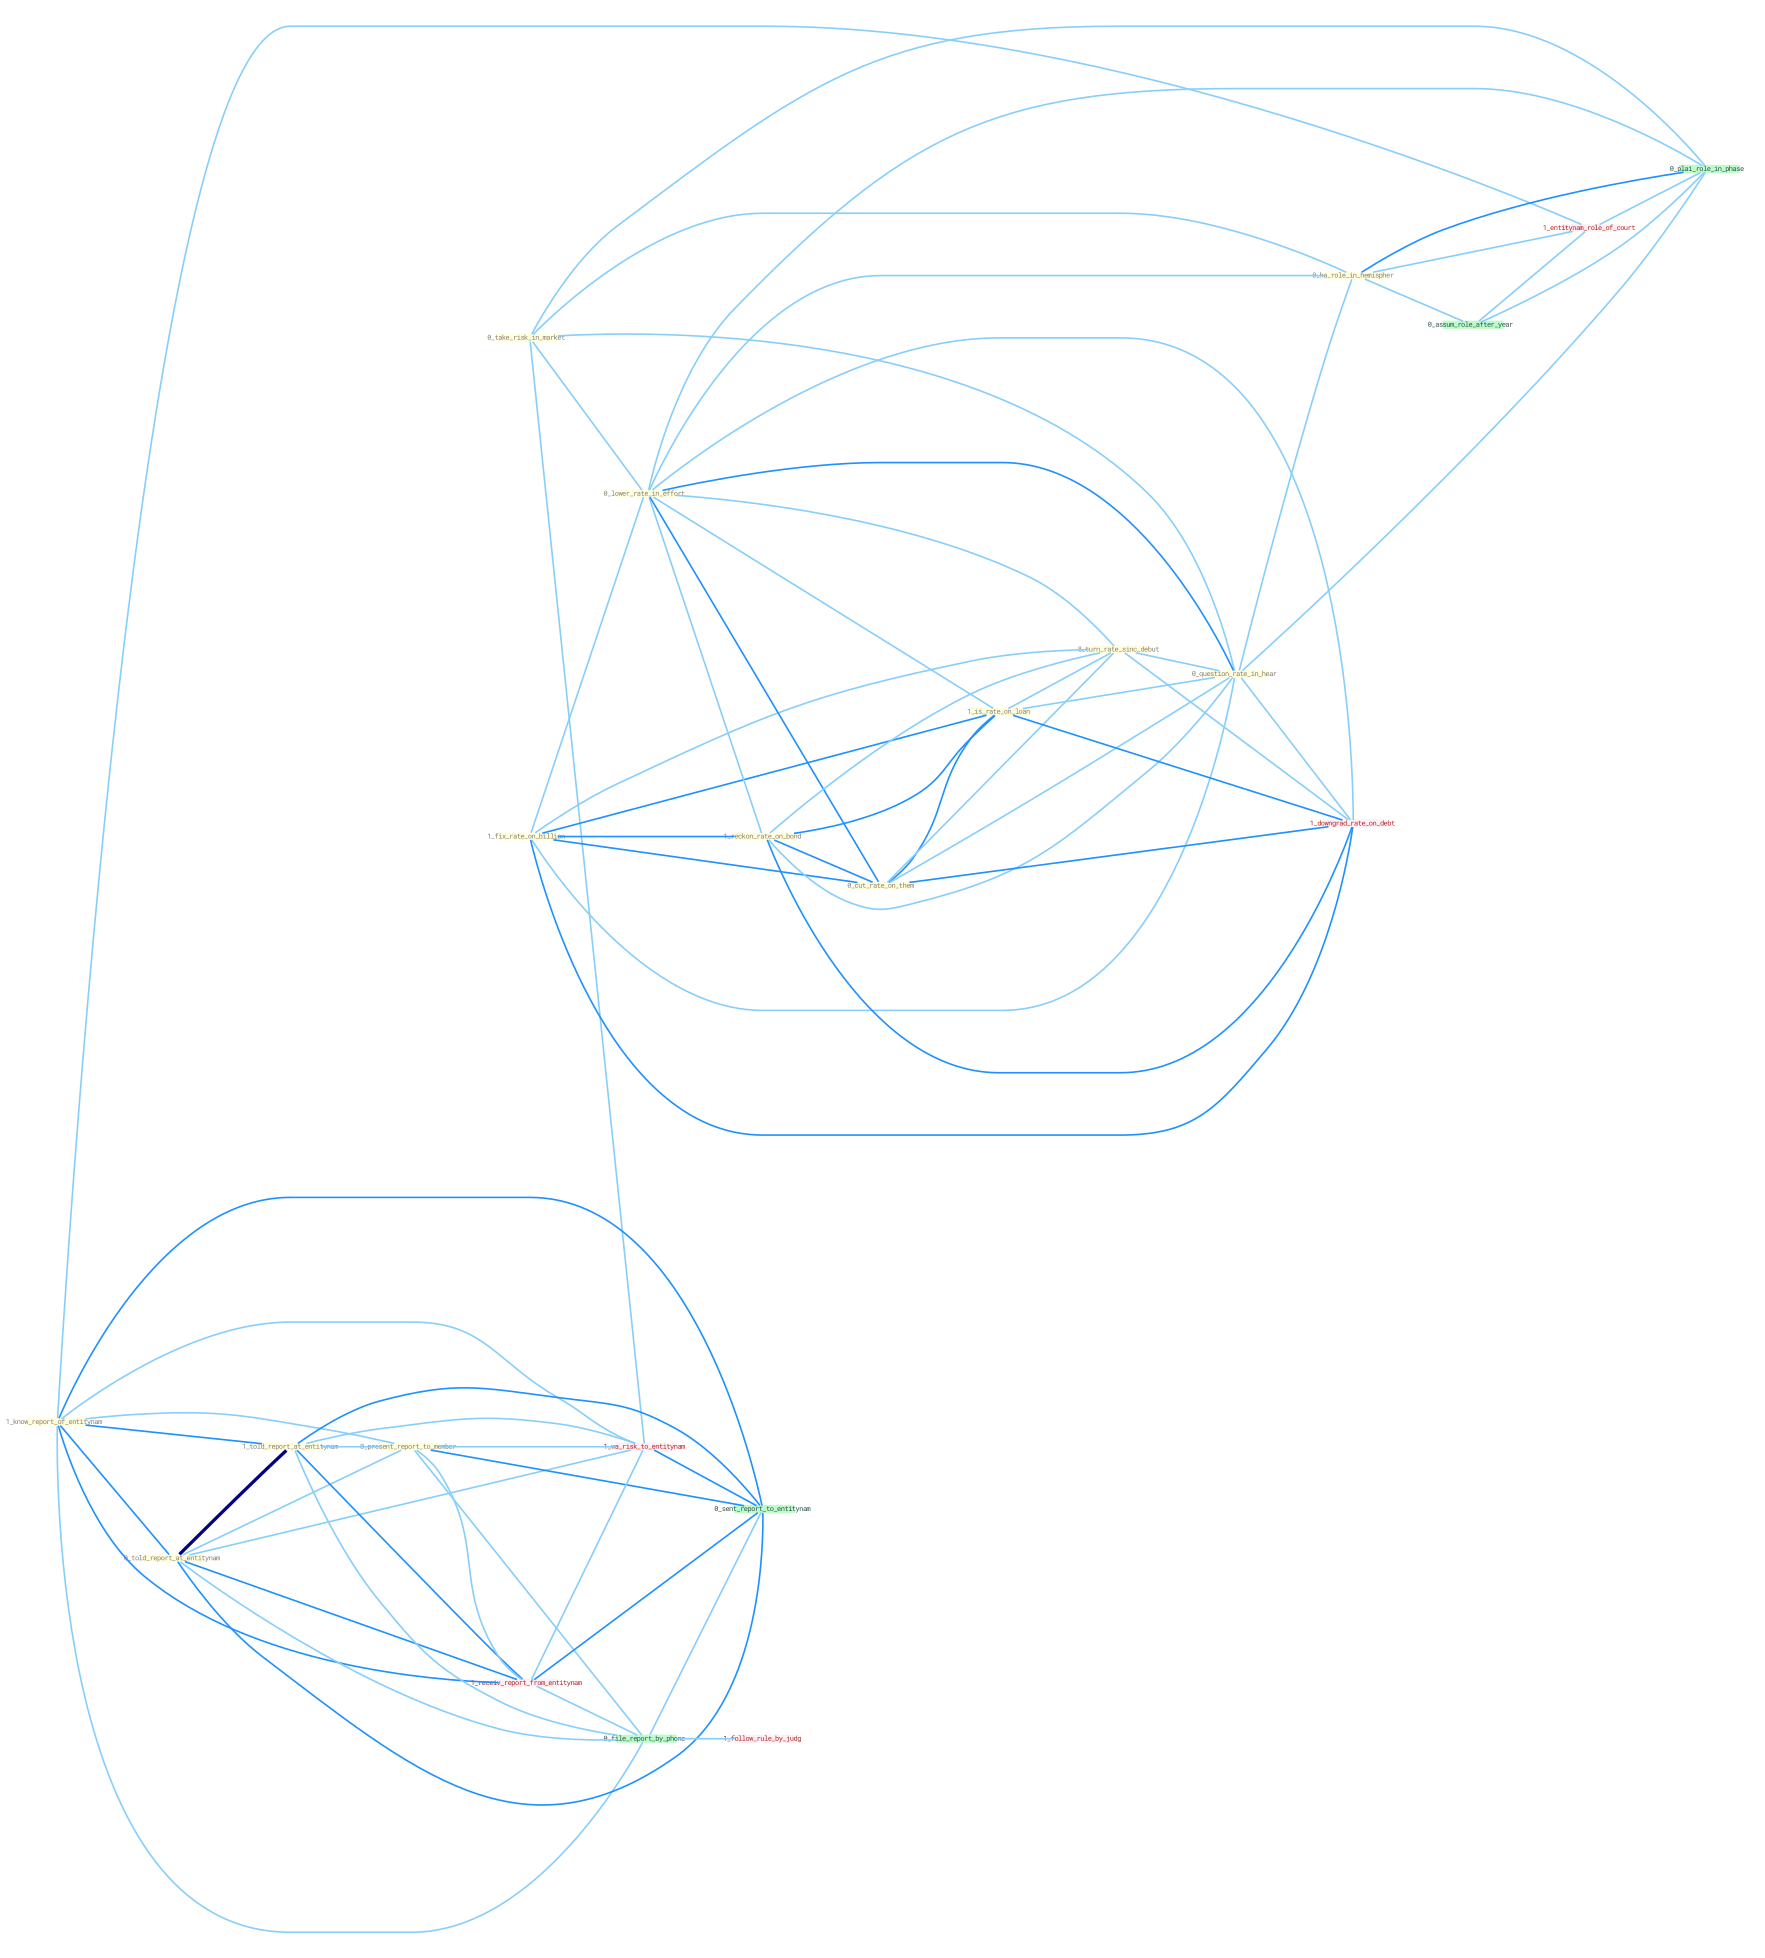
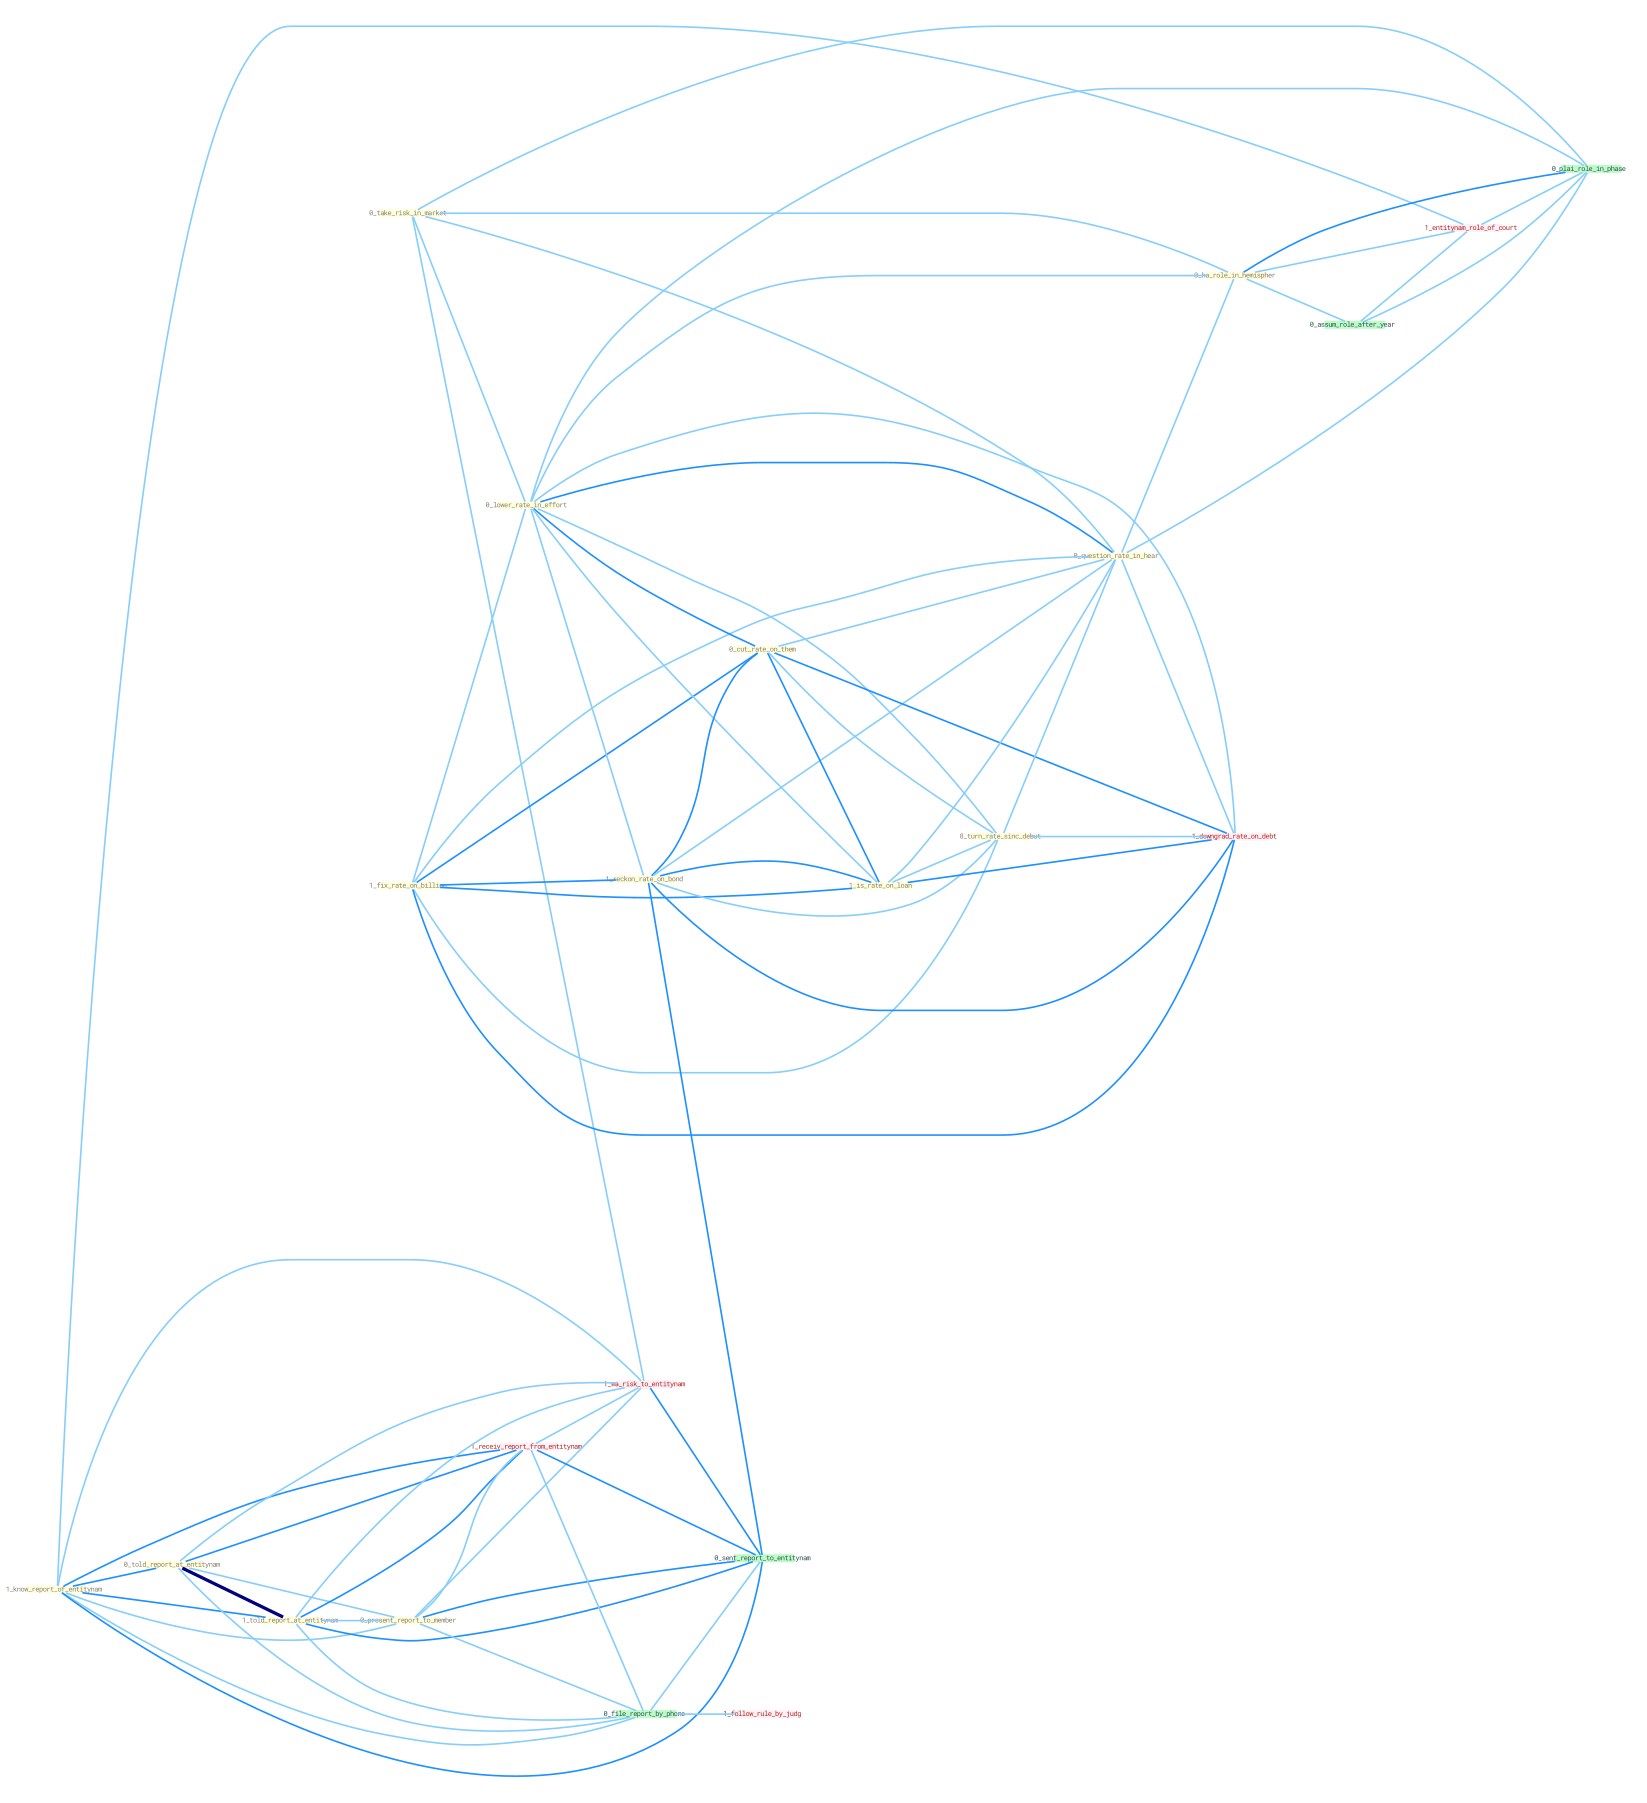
(523, 1803) -> (705, 1219)
